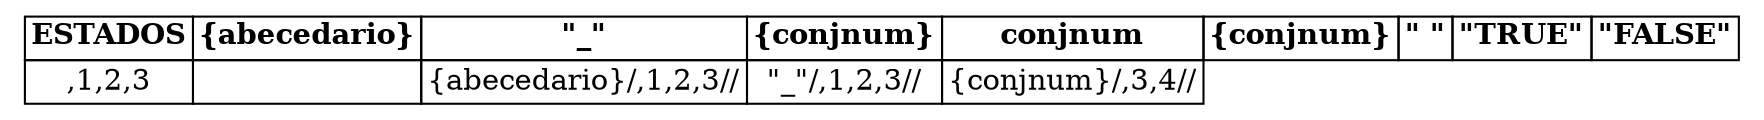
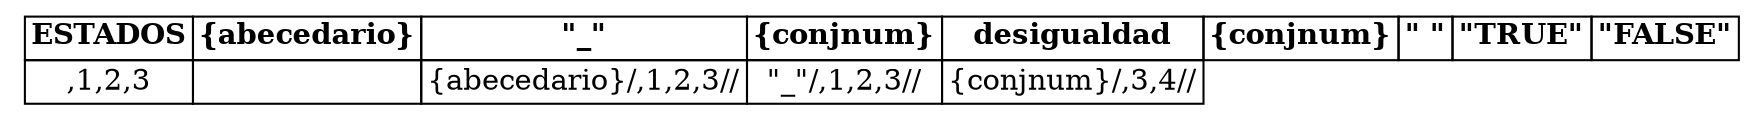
(1073, 35) -> (1073, 35)
